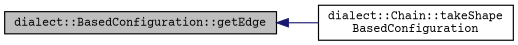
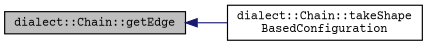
(141, 23) -> (95, 23)
